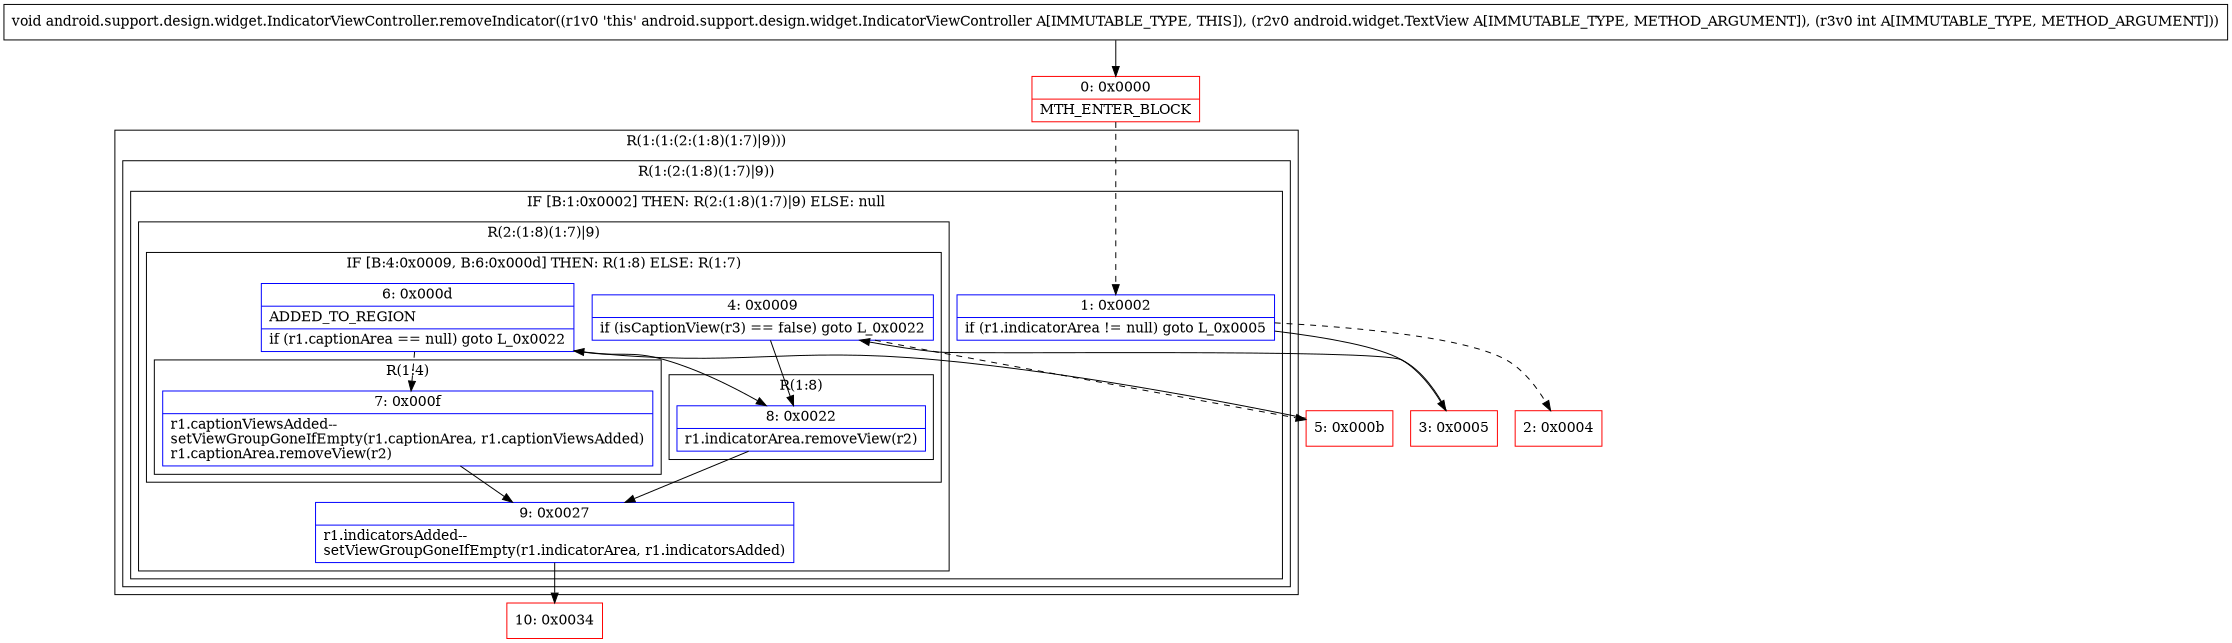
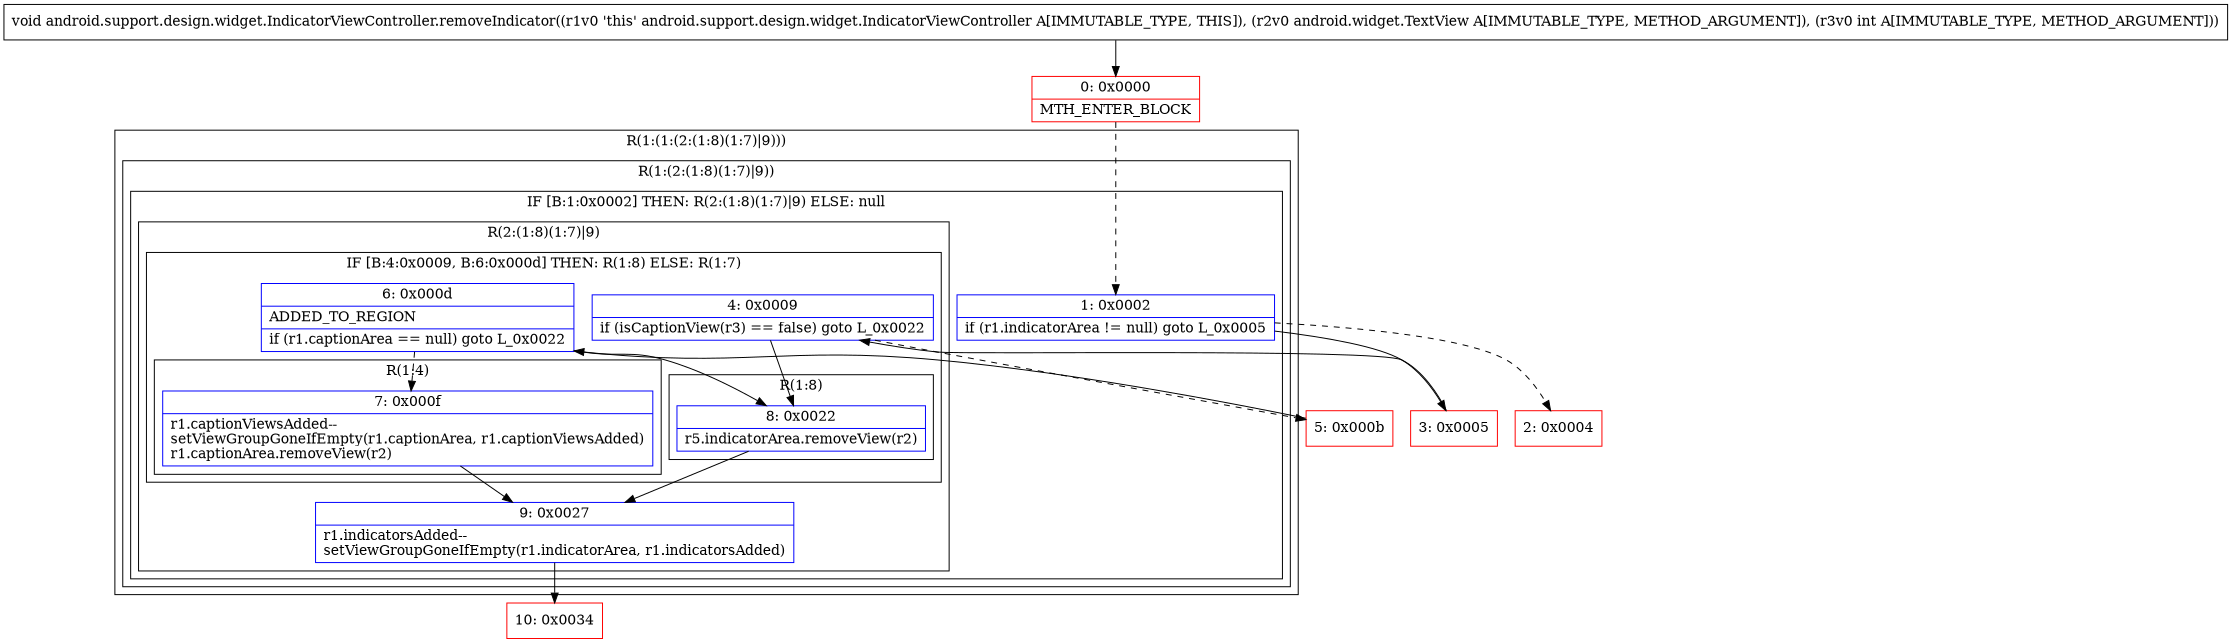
(801, 439) -> (801, 439)
